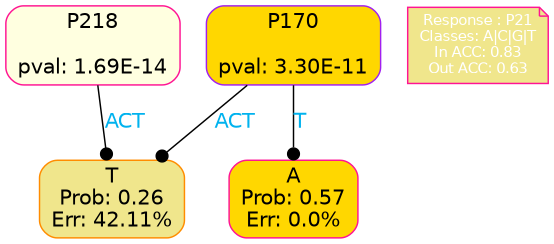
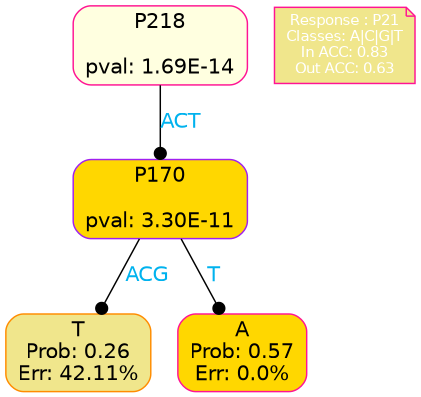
(102, 117) -> (160, 116)
(235, 122) -> (147, 276)
